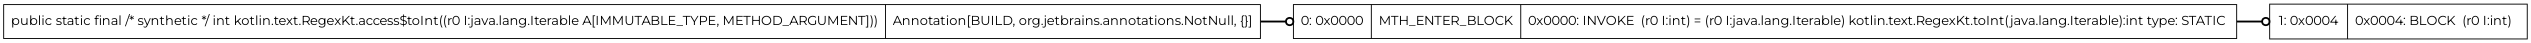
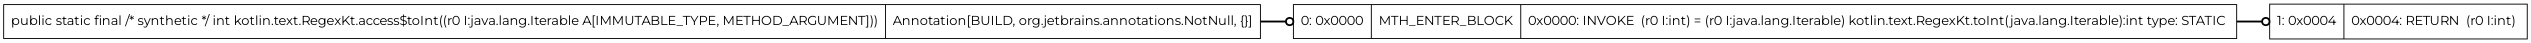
(2435, 21) -> (2436, 21)
